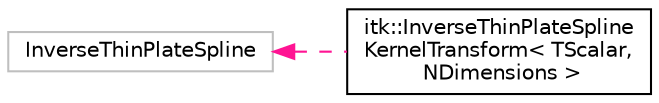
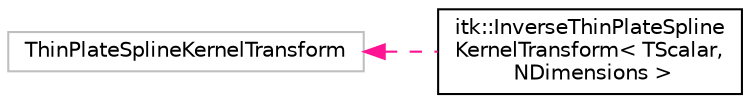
(141, 52) -> (186, 52)
